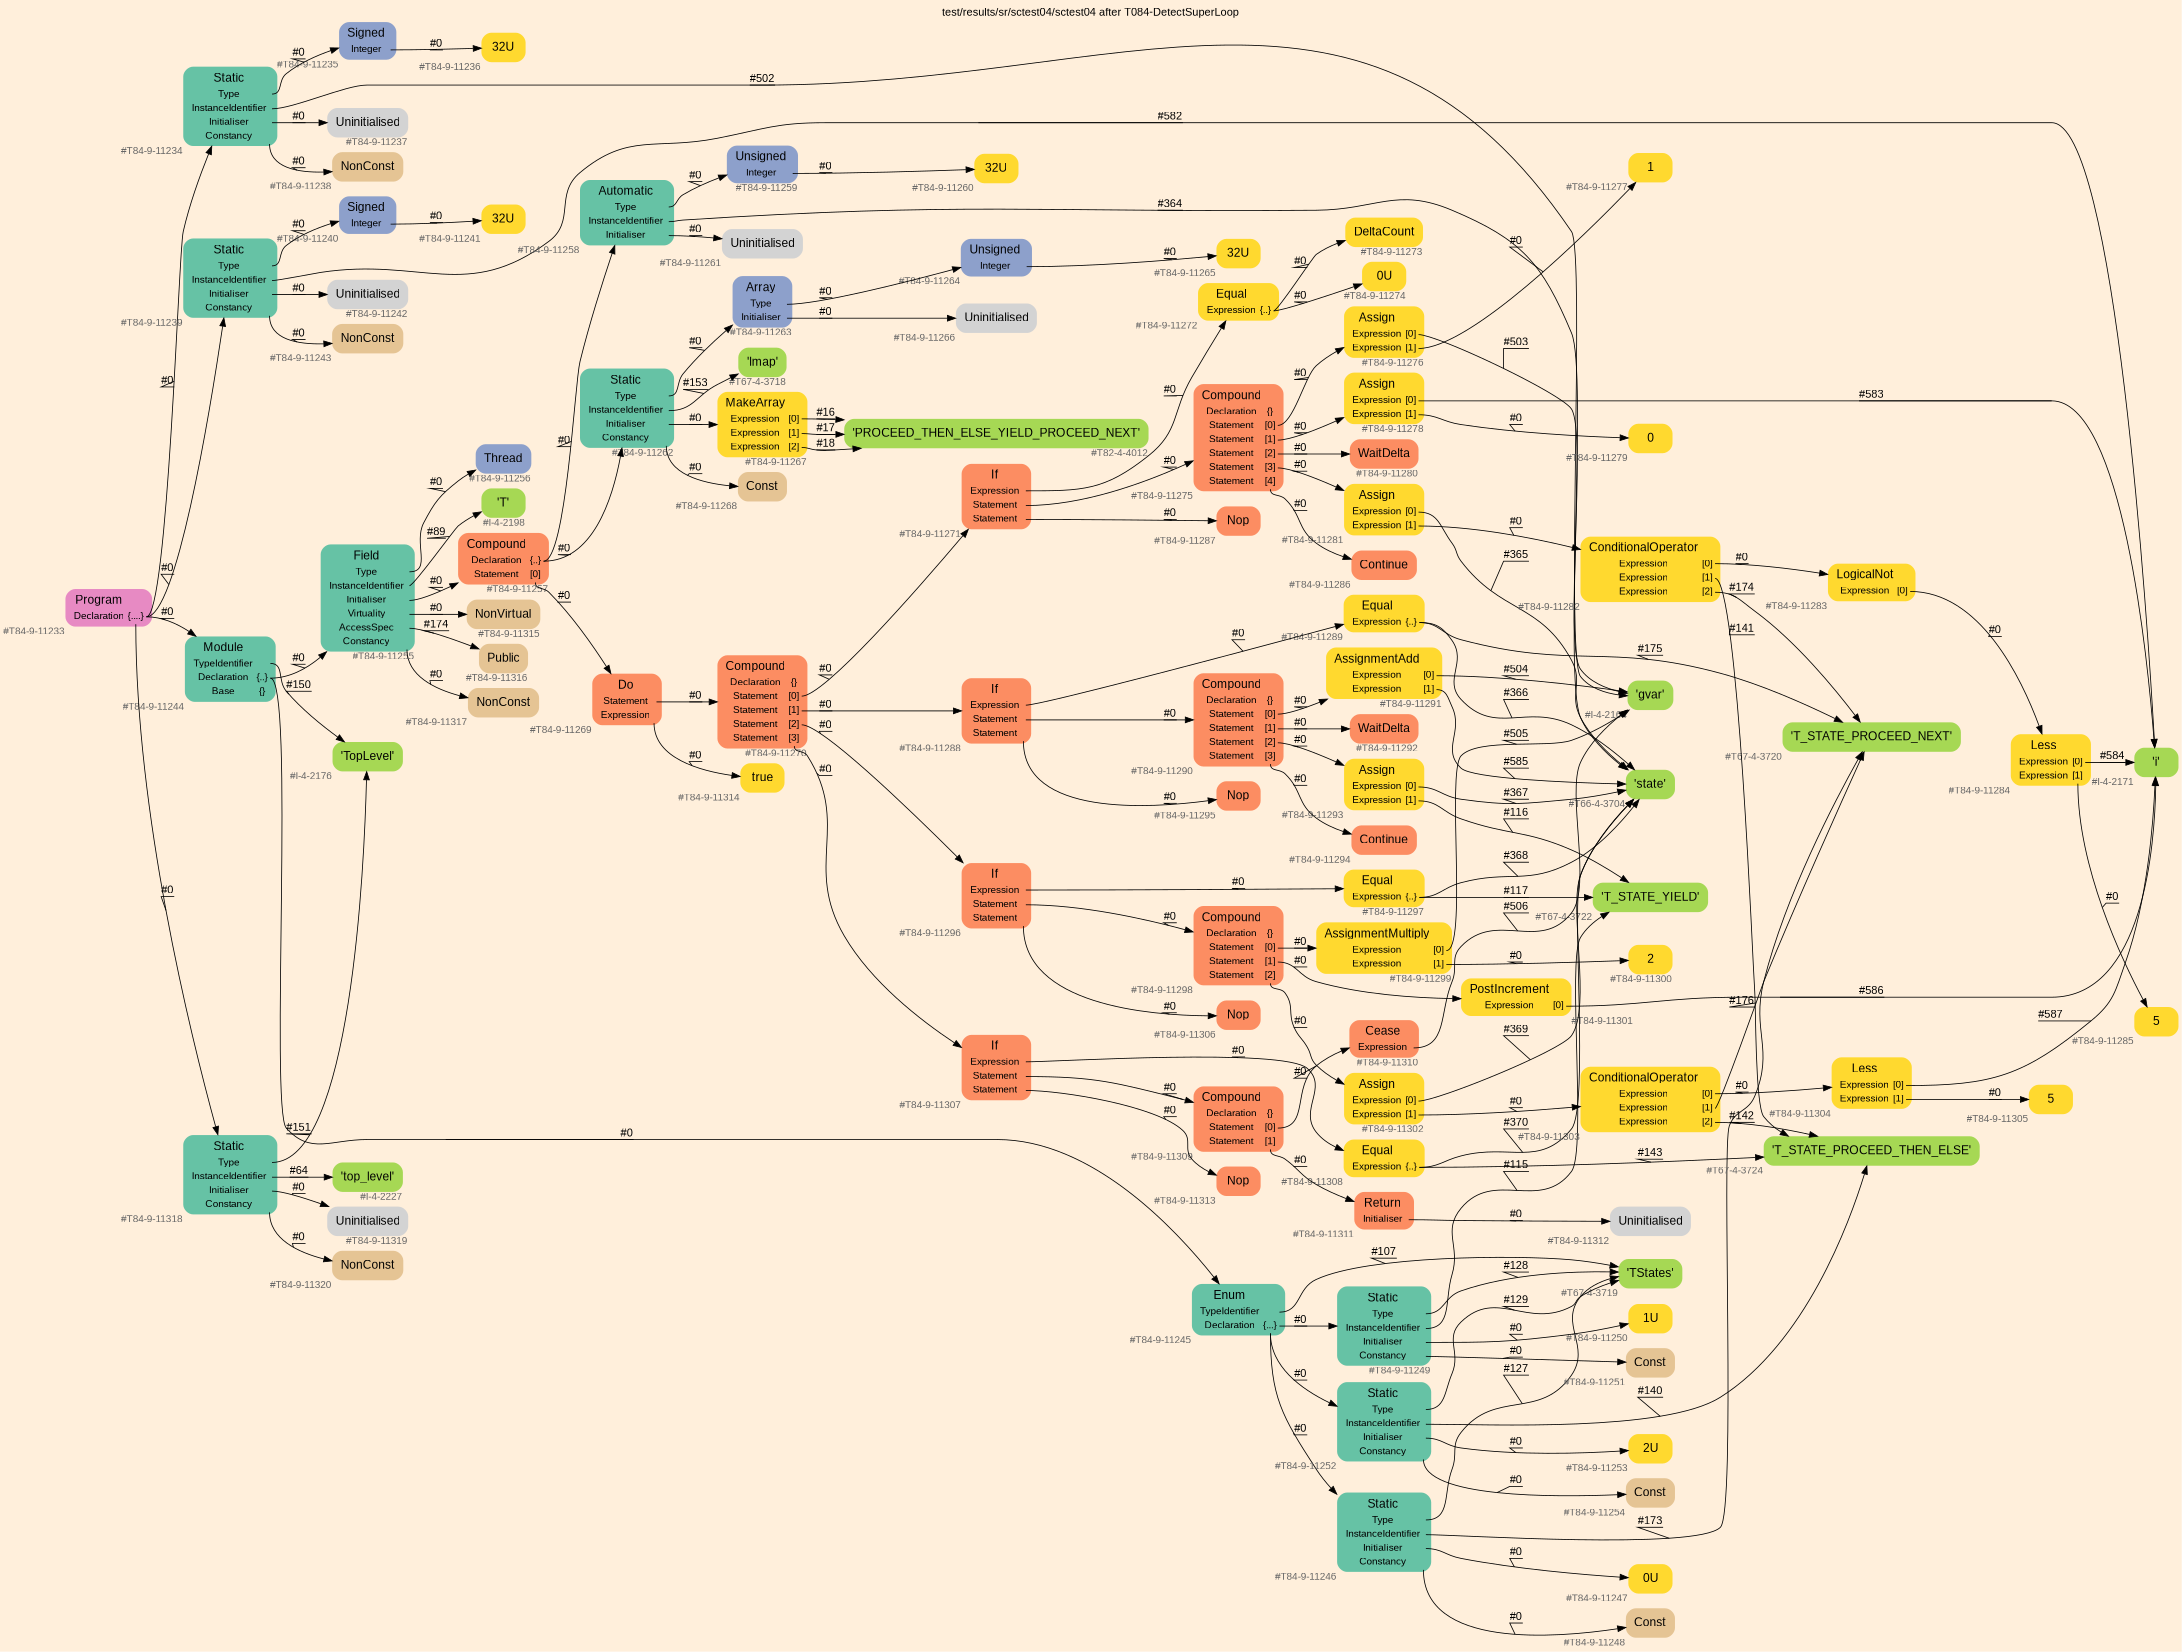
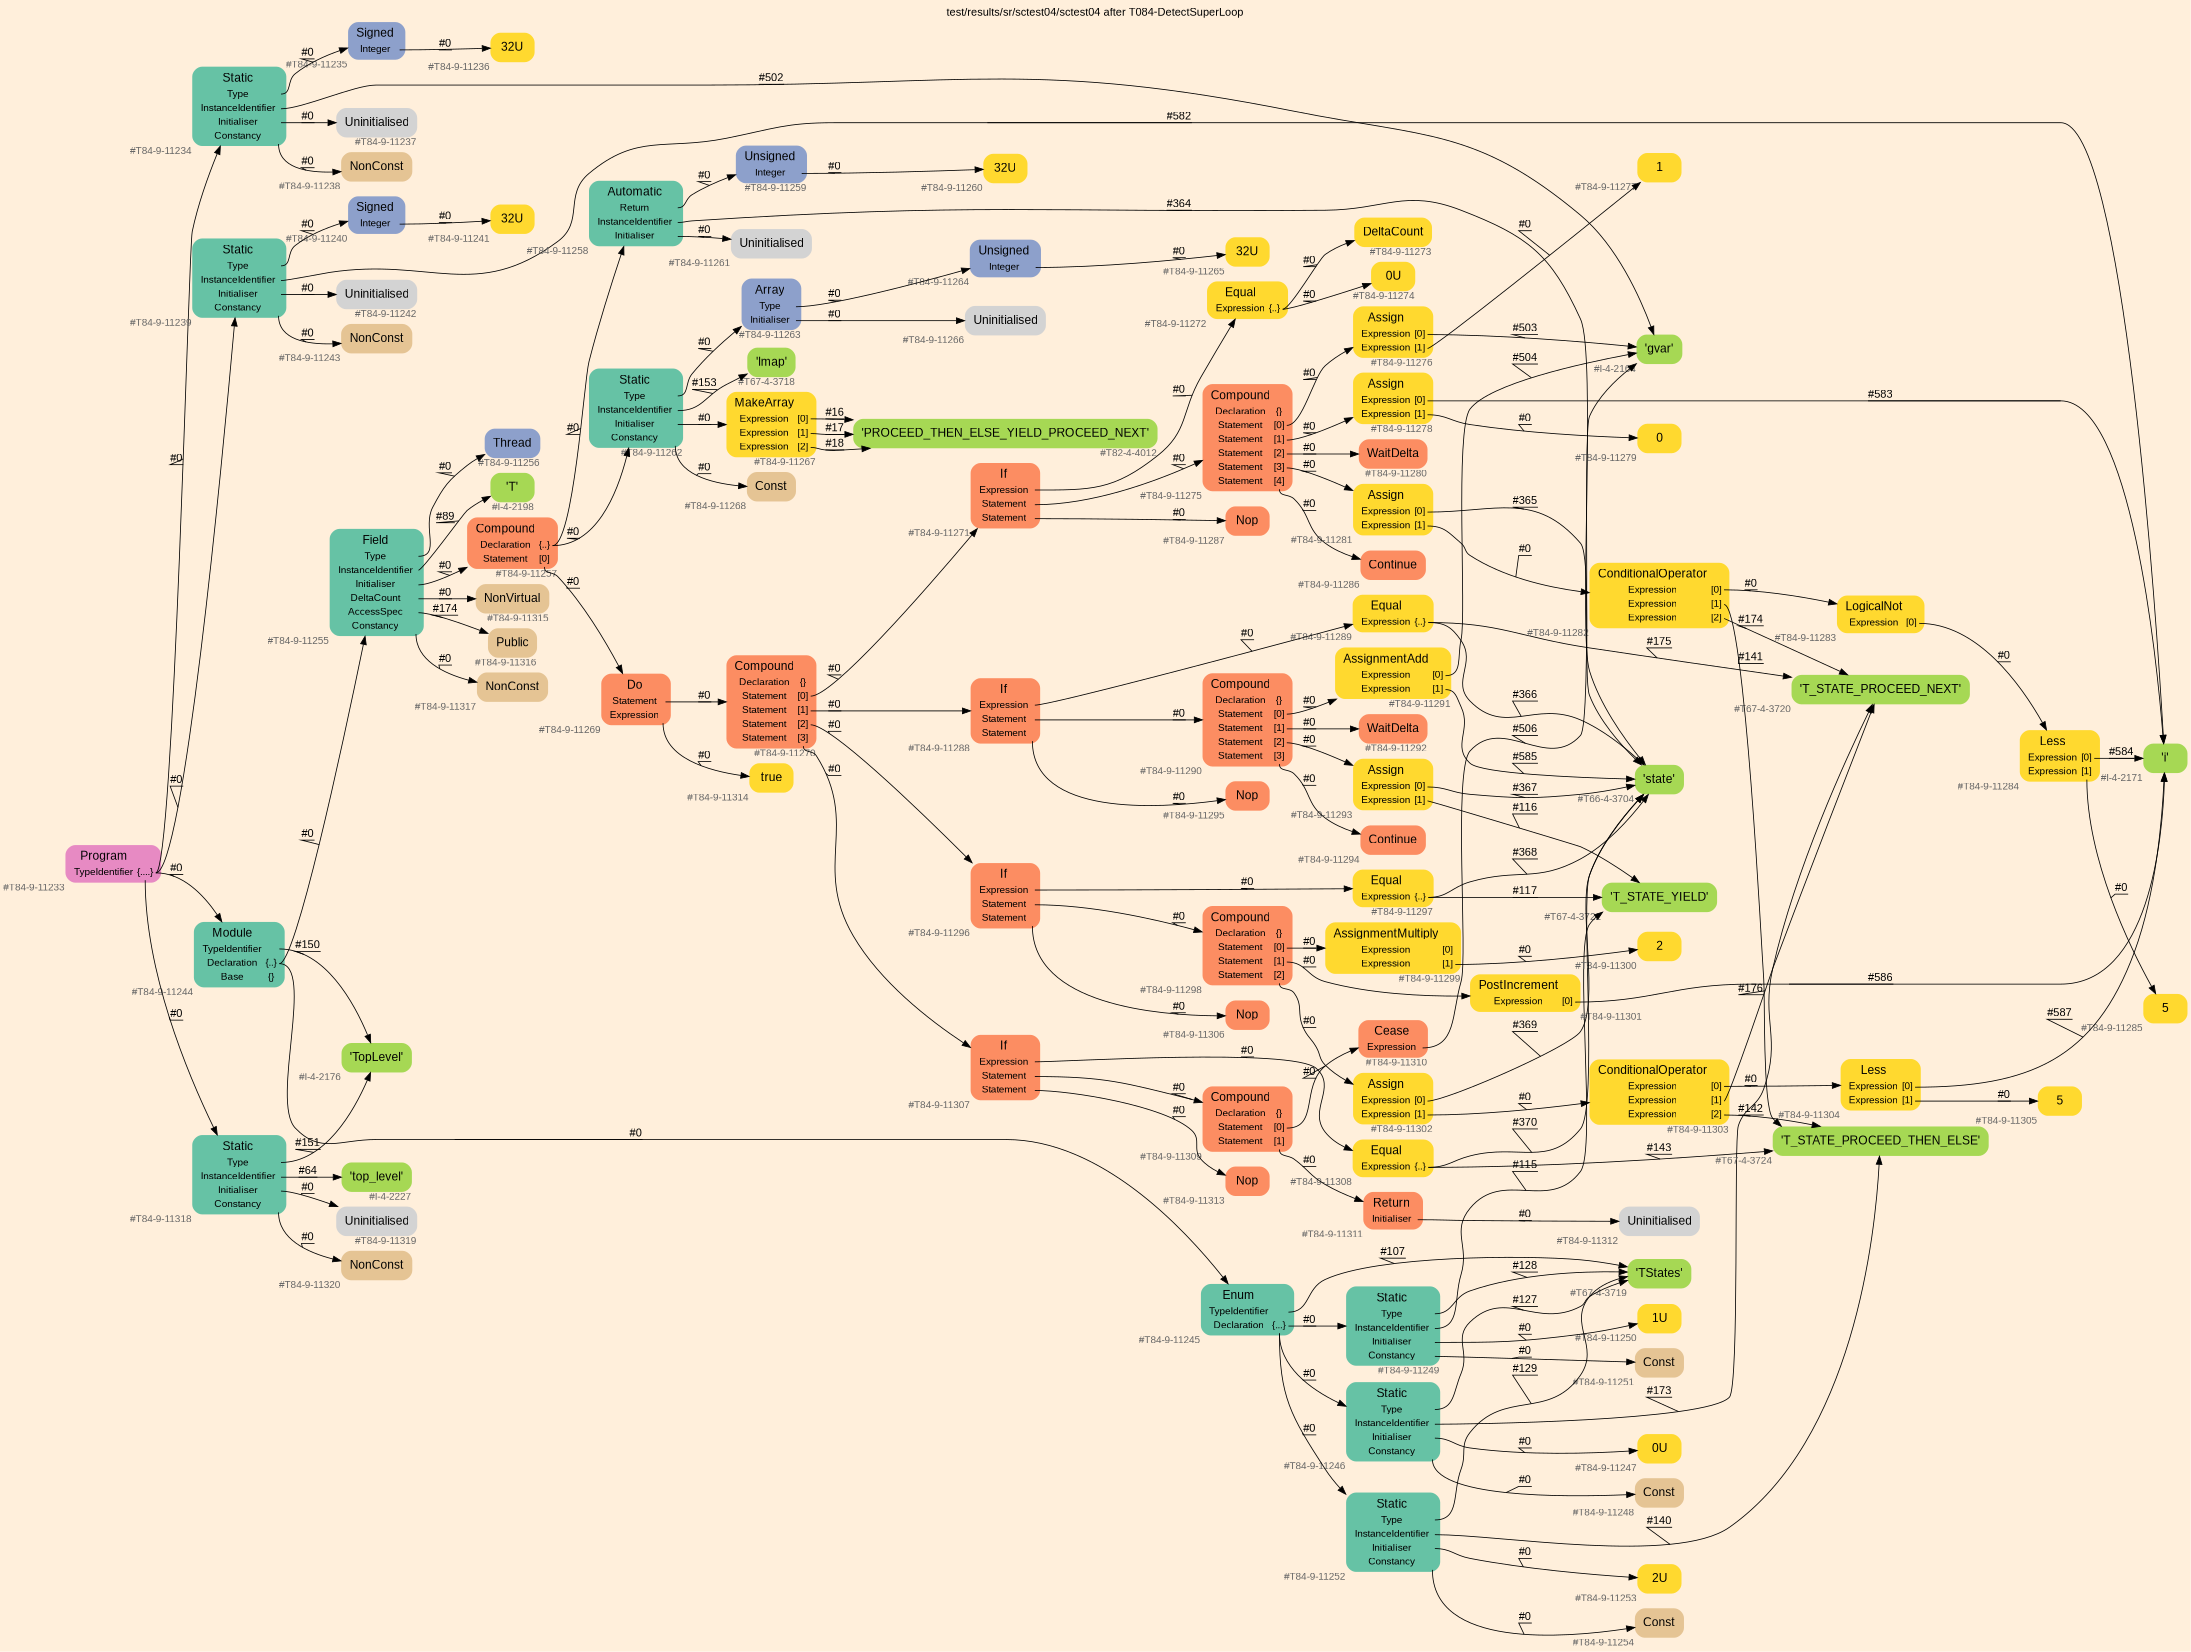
(626, 207) -> (635, 208)
(366, 614) -> (375, 598)
(99, 616) -> (104, 872)
(1456, 779) -> none
